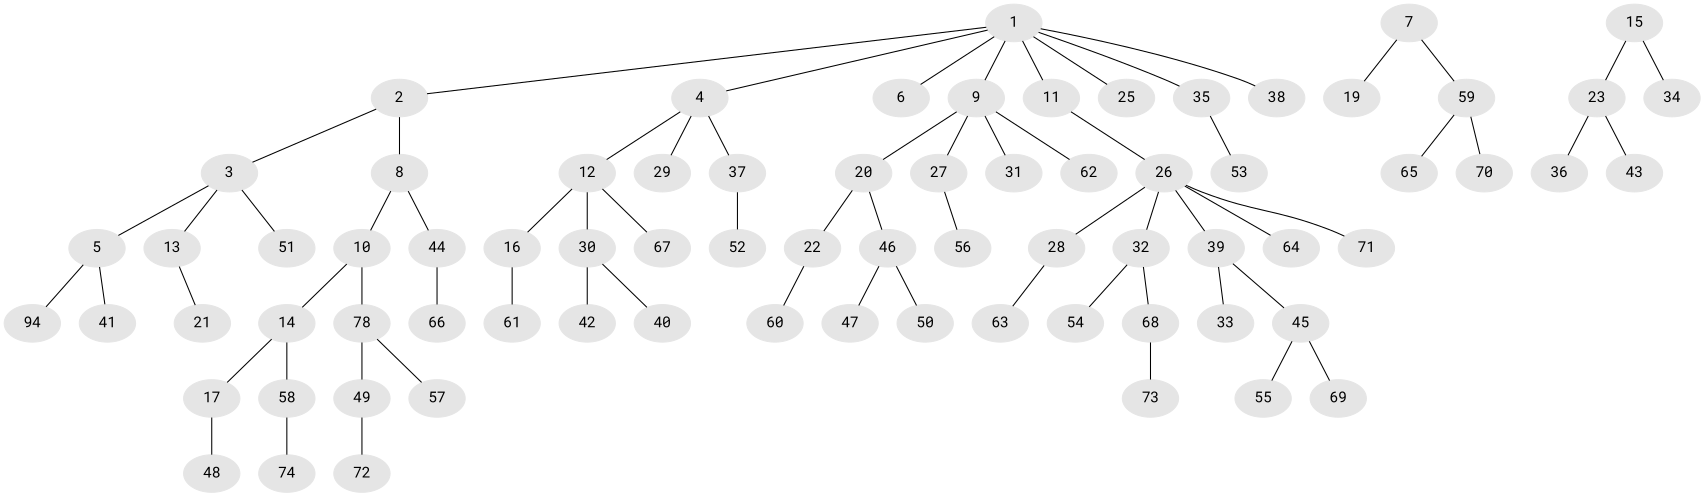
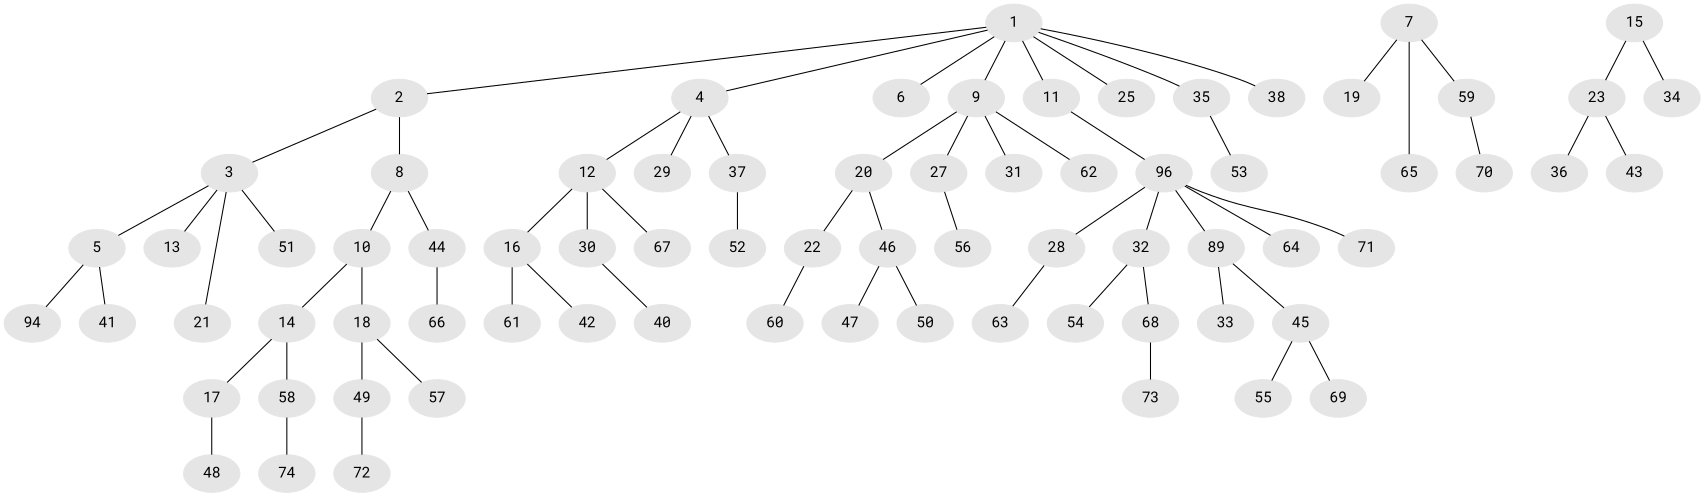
(1438, 136) -> (1409, 98)
(1164, 173) -> (1164, 173)
(1216, 248) -> (1216, 248)
(187, 286) -> (216, 248)
(587, 286) -> (550, 286)
(362, 323) -> (362, 323)
